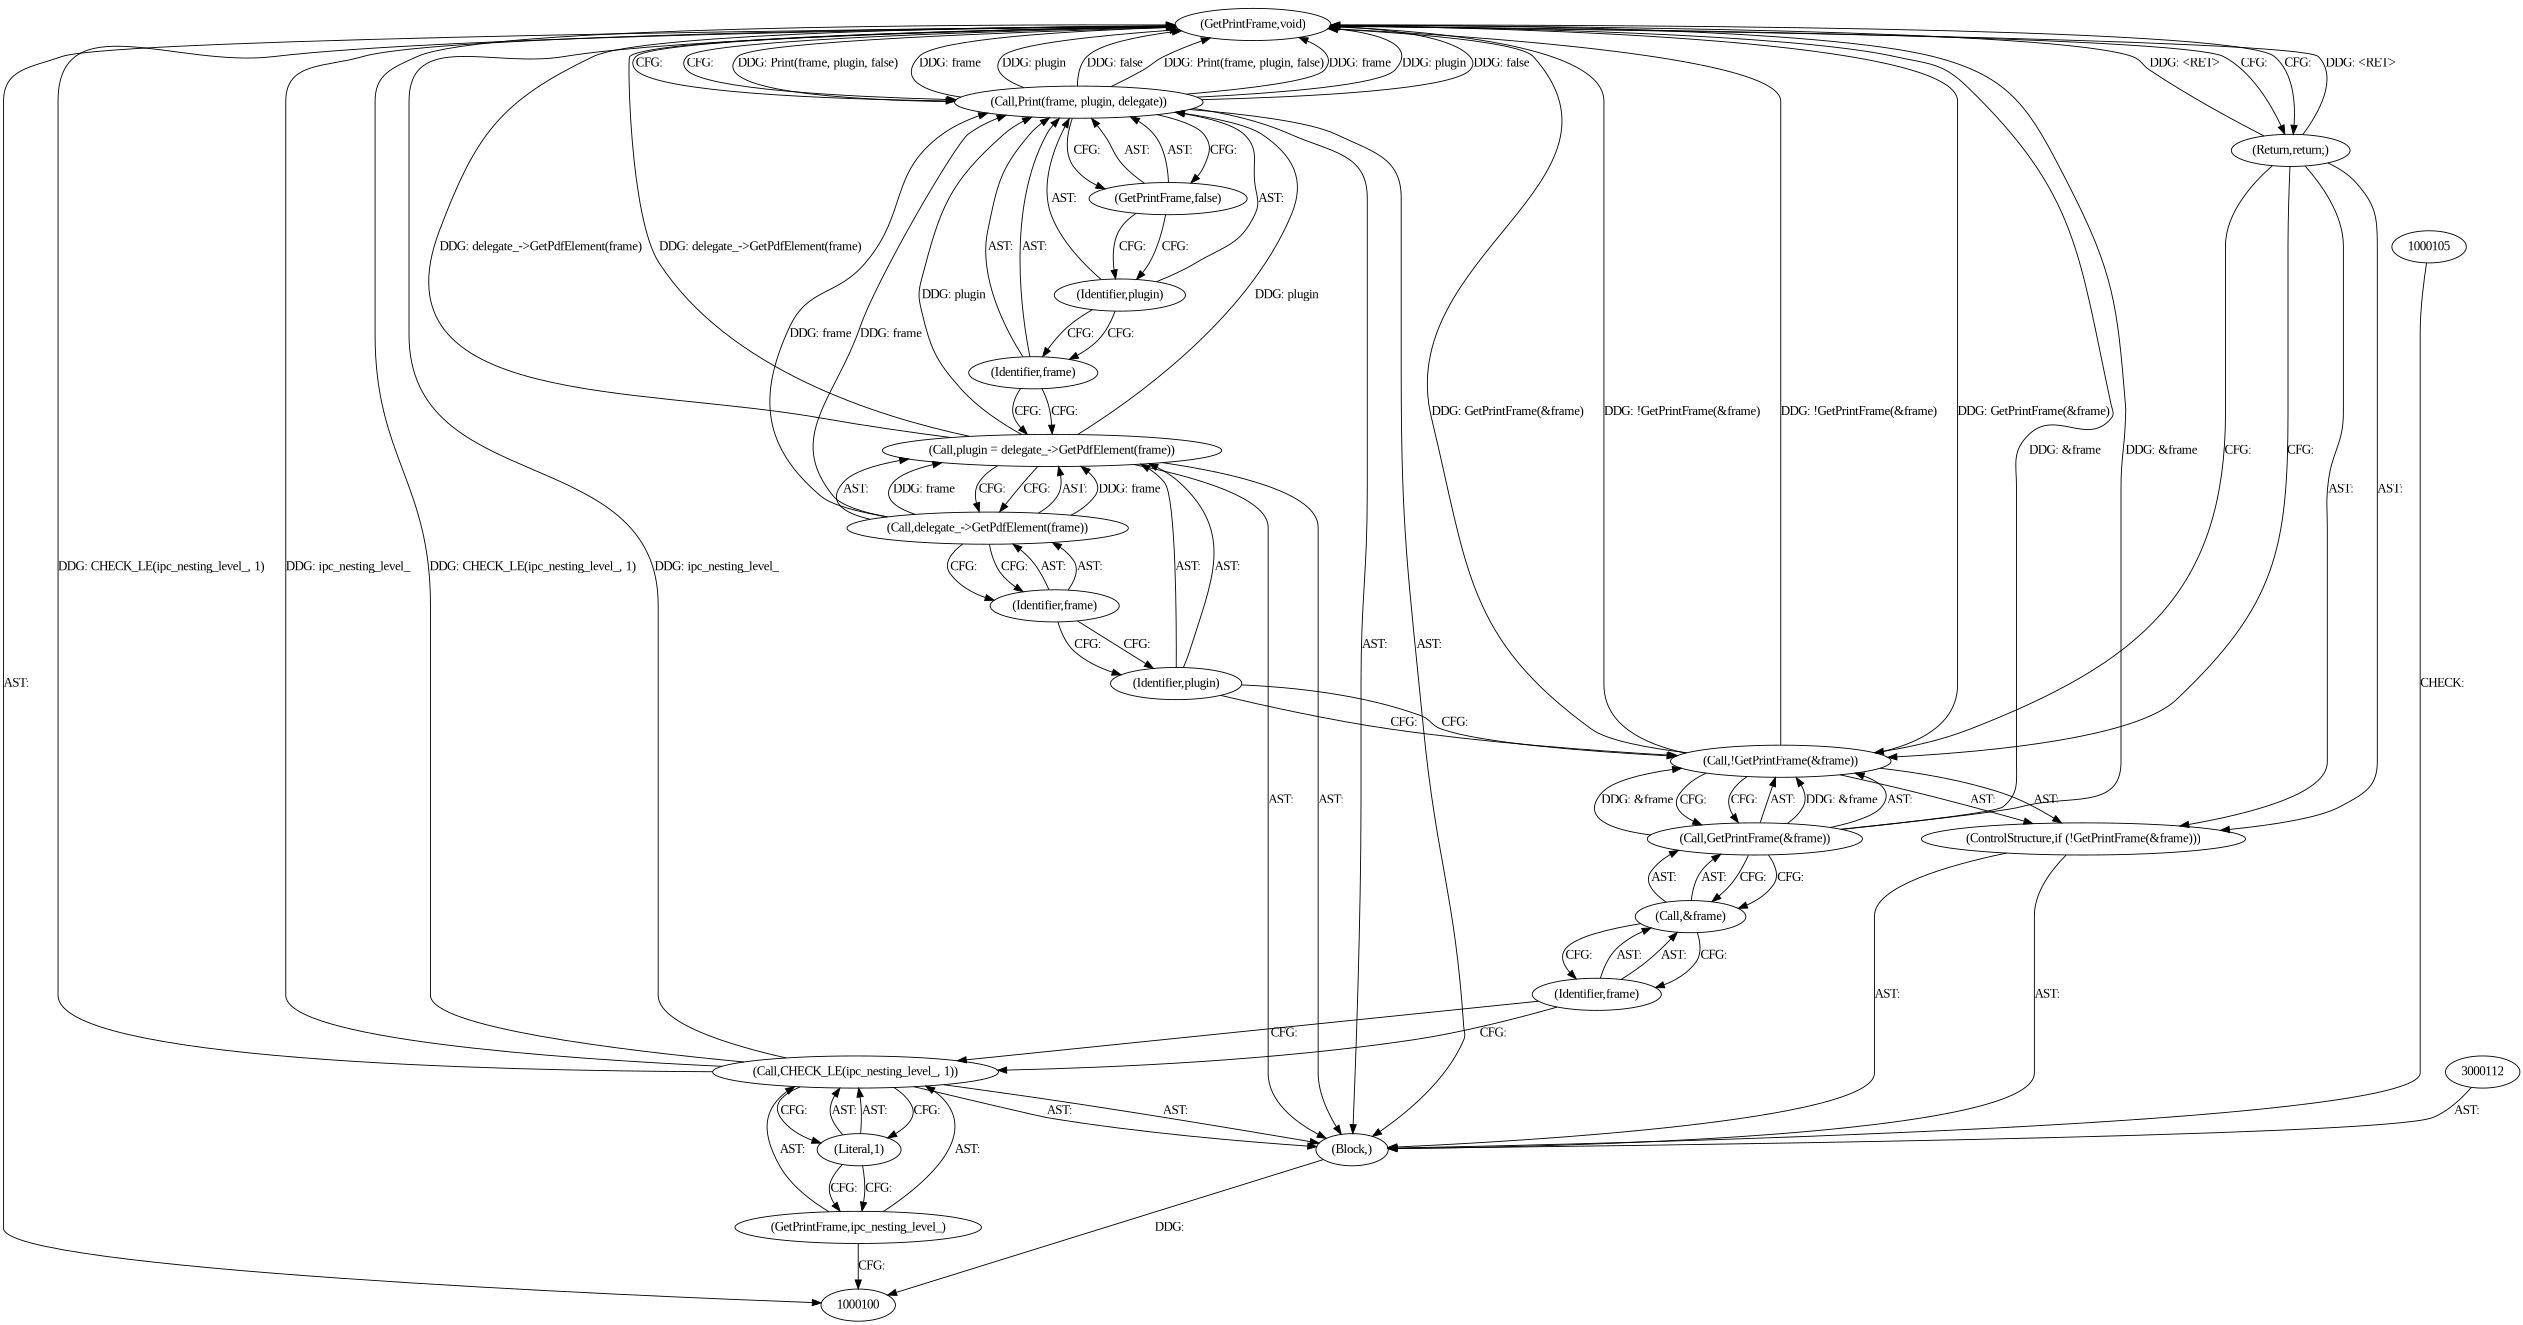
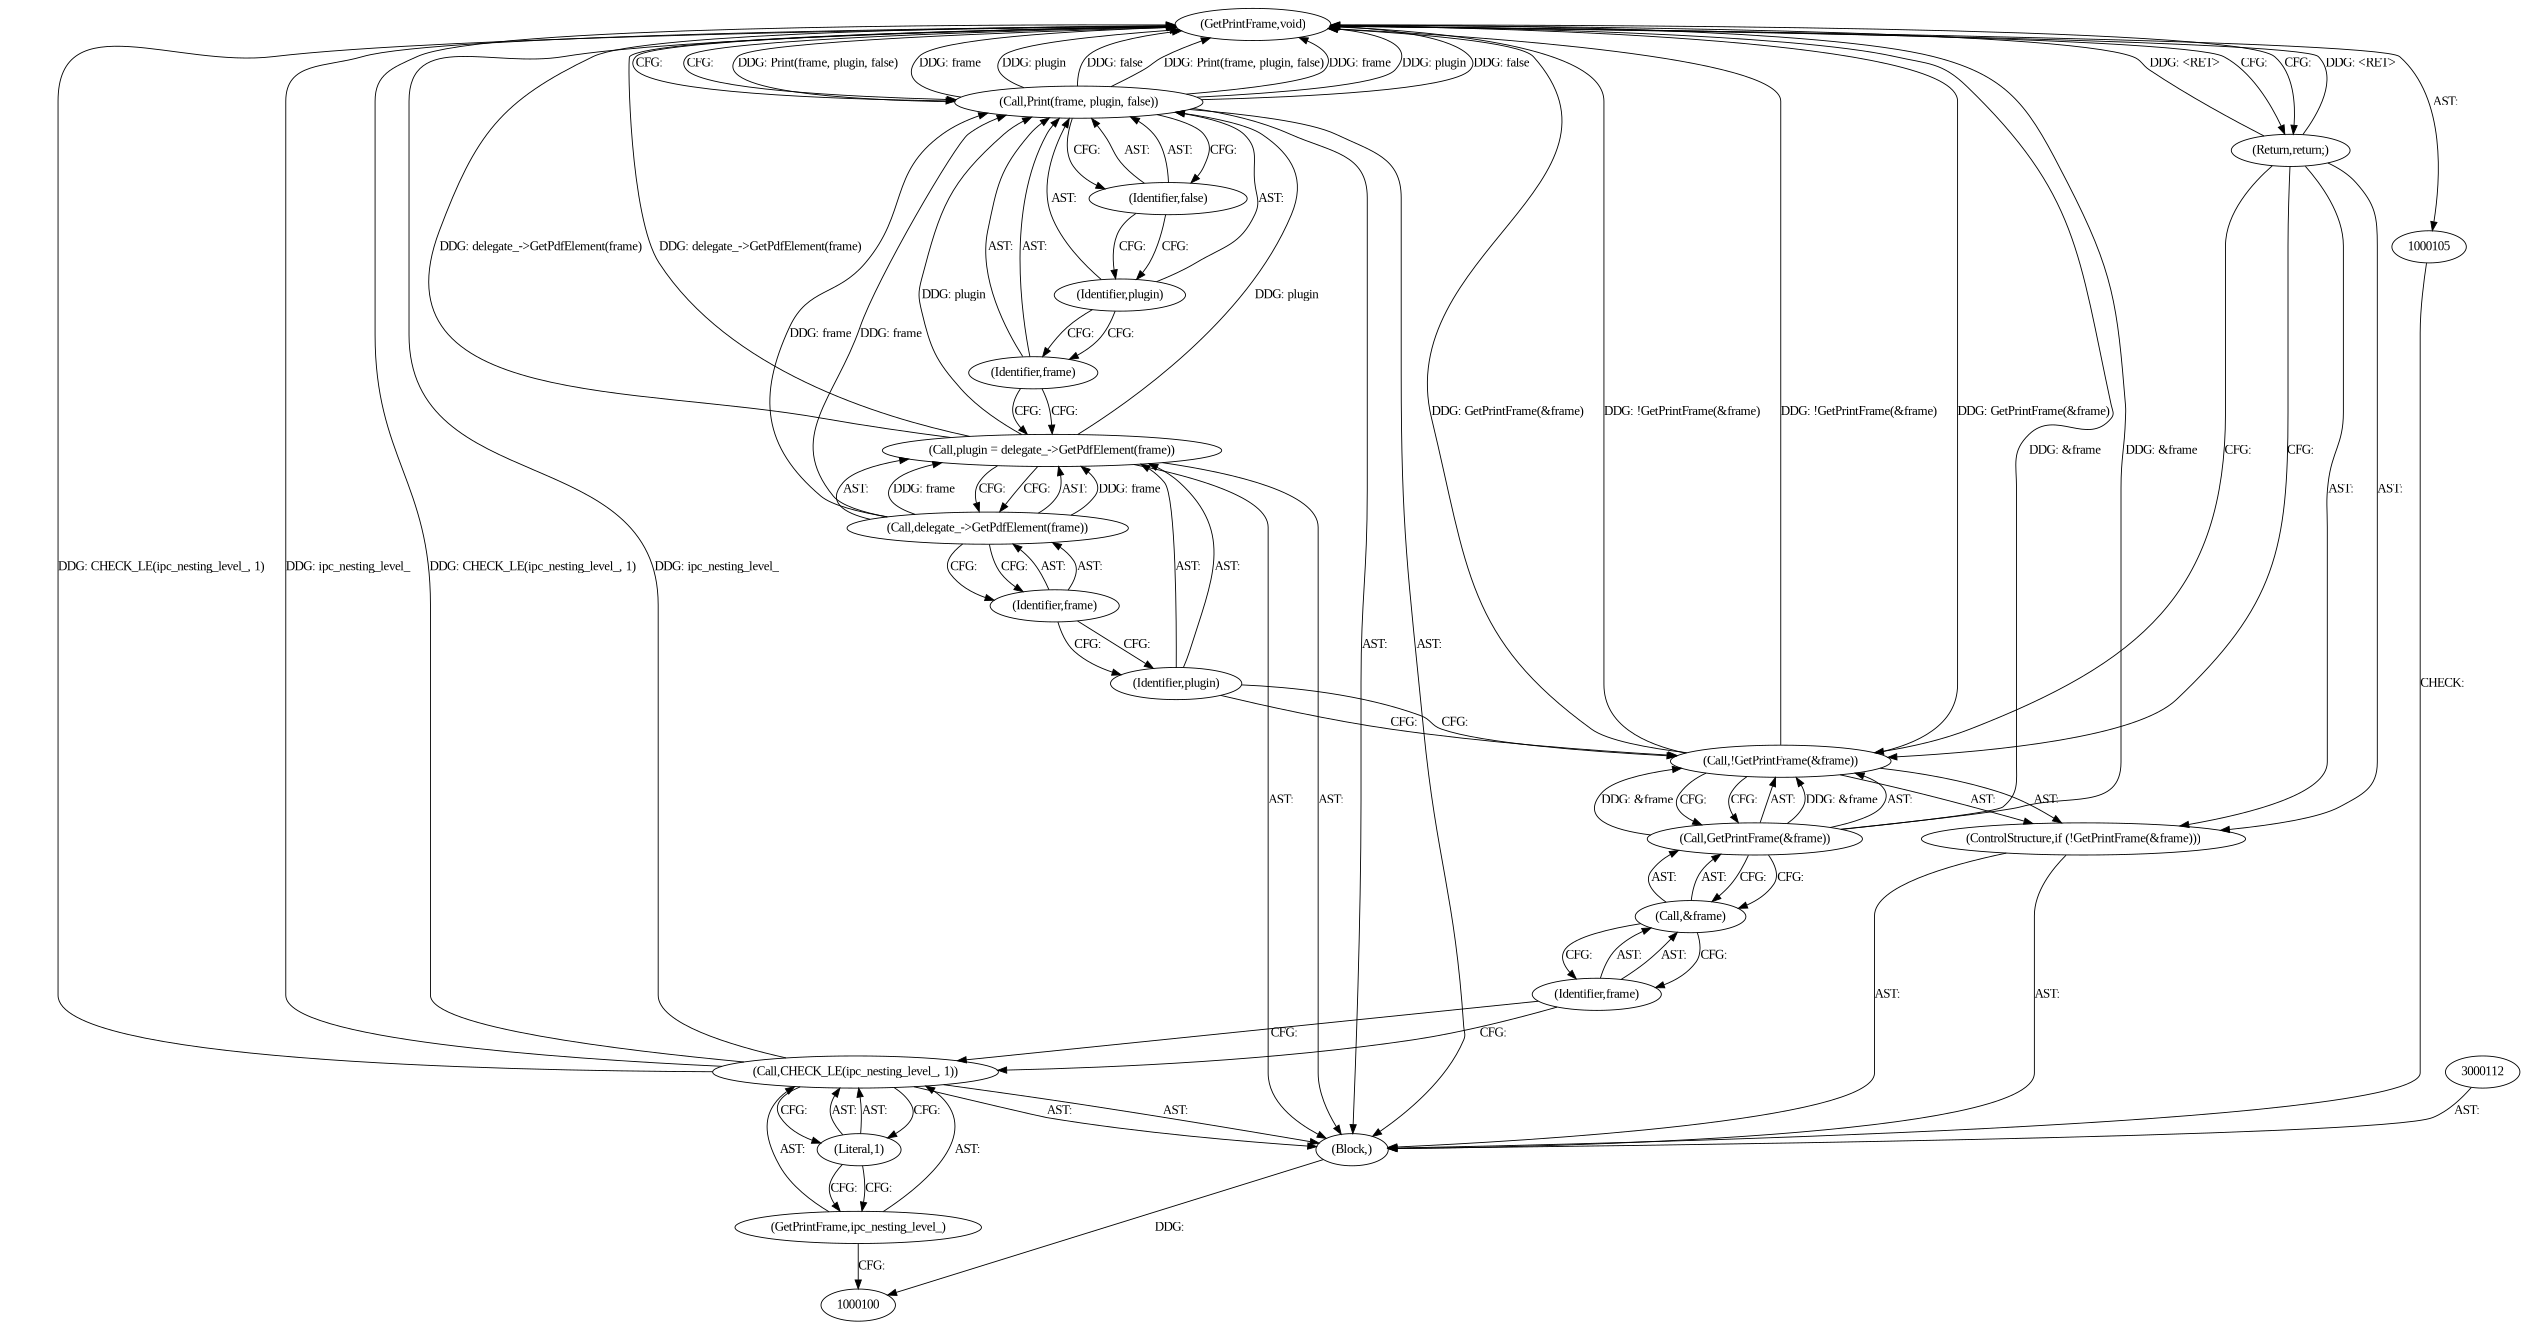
(1079, 102) -> (1079, 102)
(1168, 199) -> (1168, 199)
(4, 475) -> (1953, 36)
